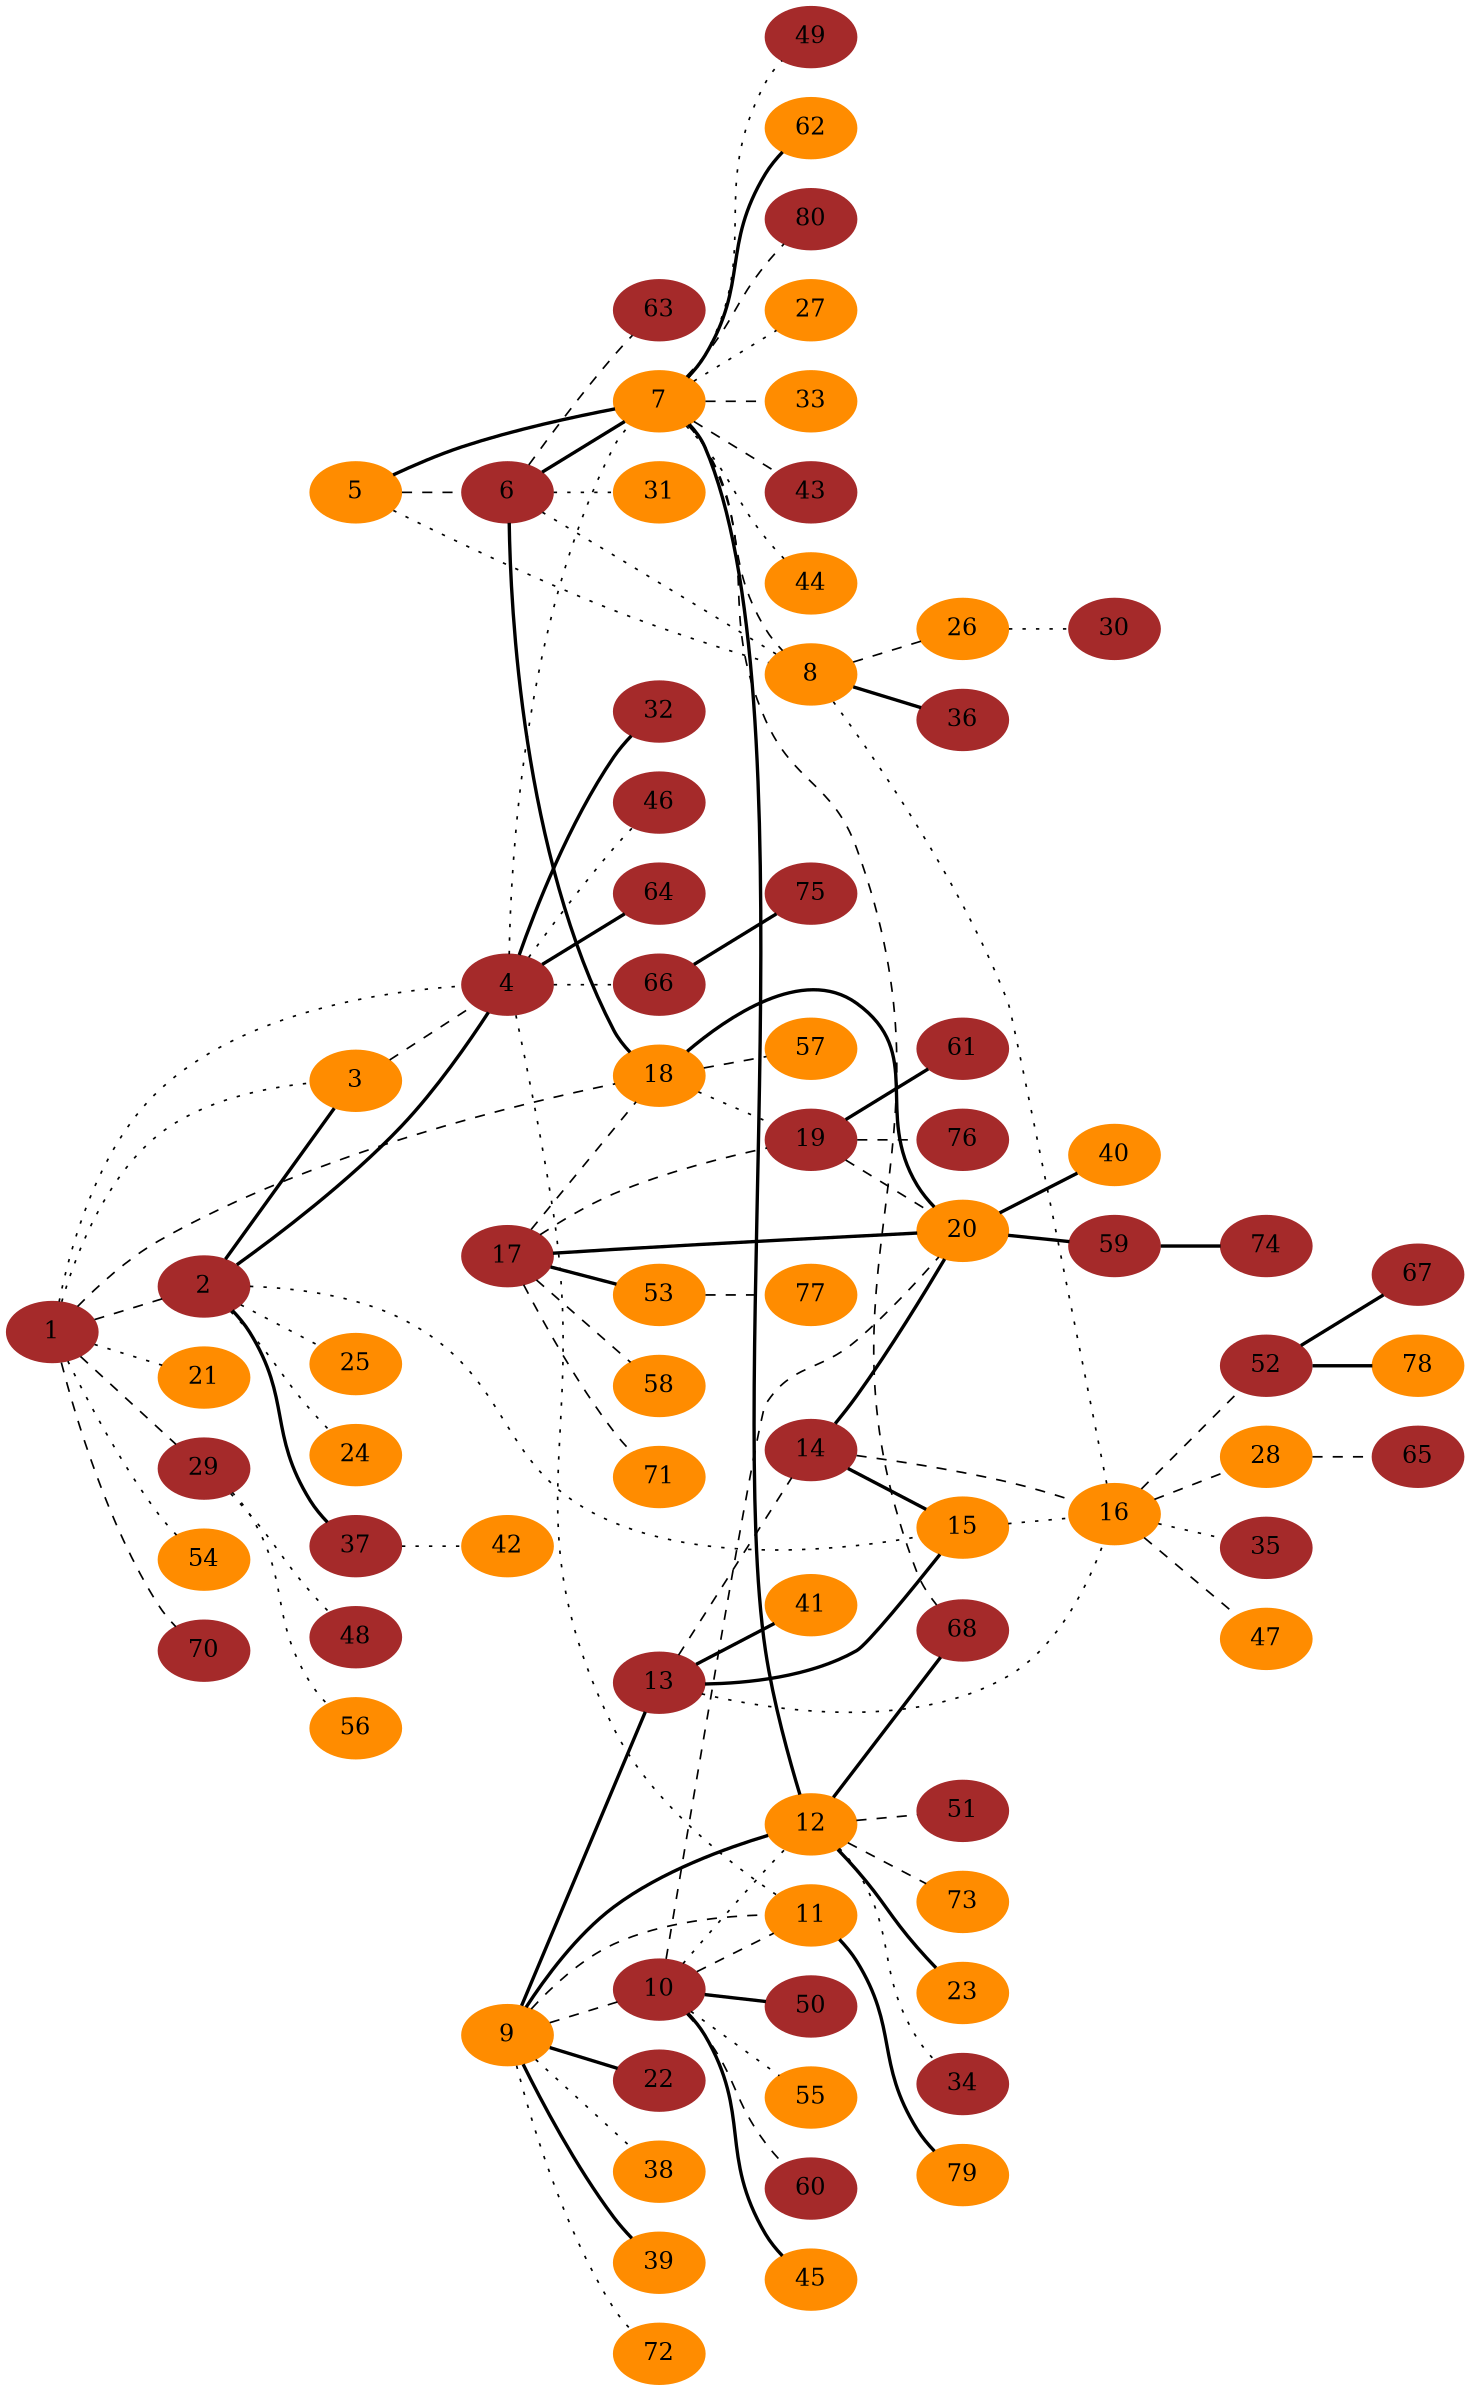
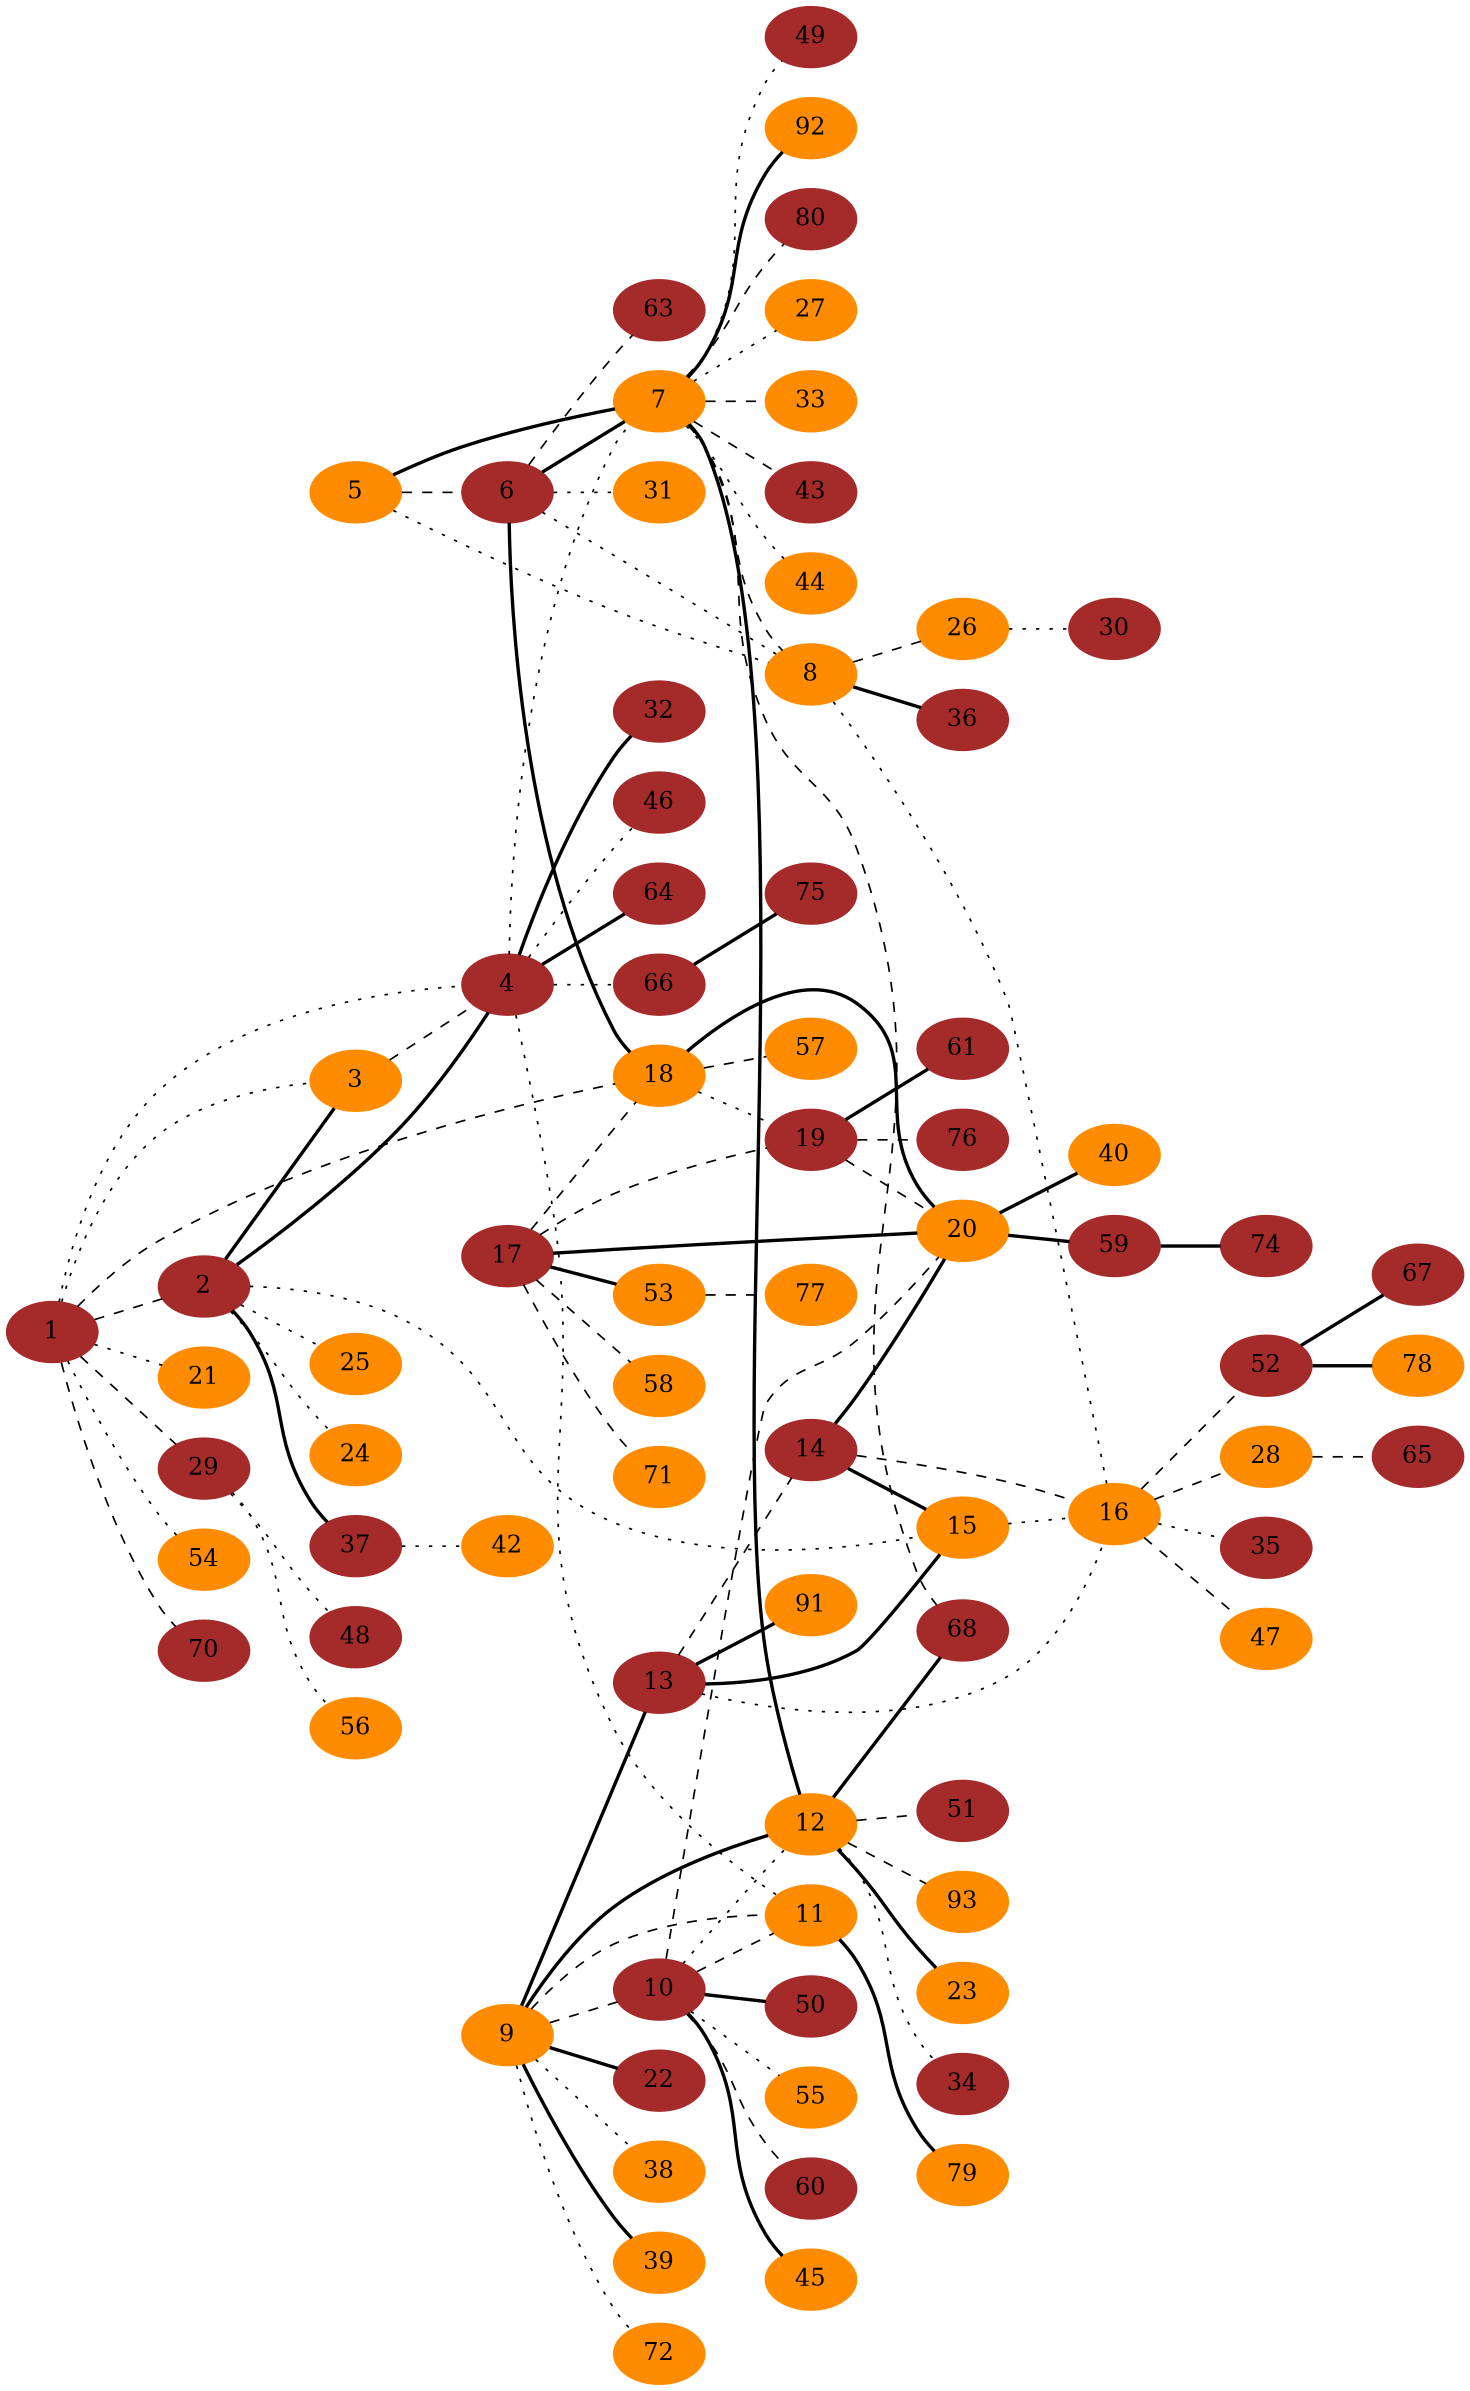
(811, 128) -> (811, 128)
(811, 1605) -> (811, 1605)
(963, 1902) -> (963, 1902)
